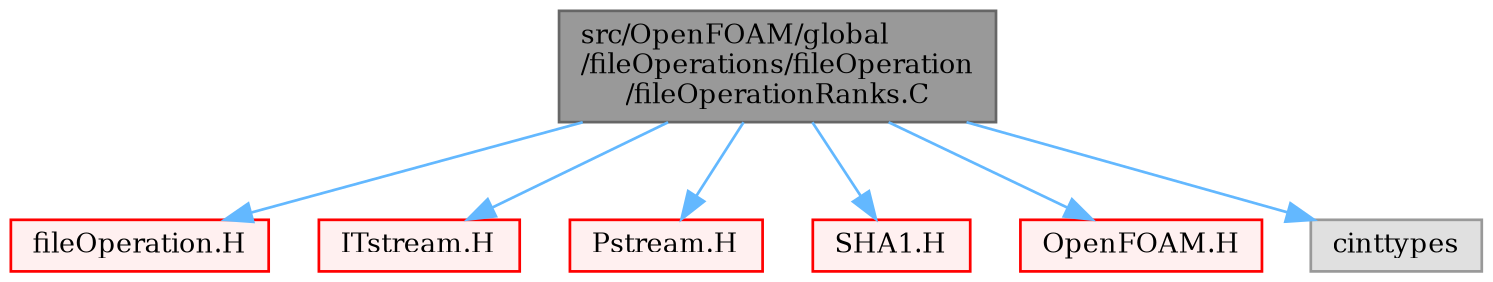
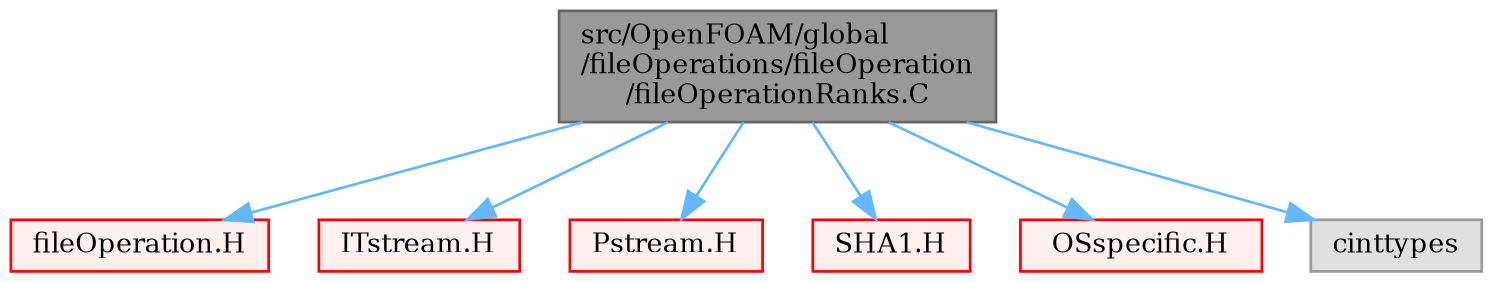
(1141, 246) -> (1141, 246)
